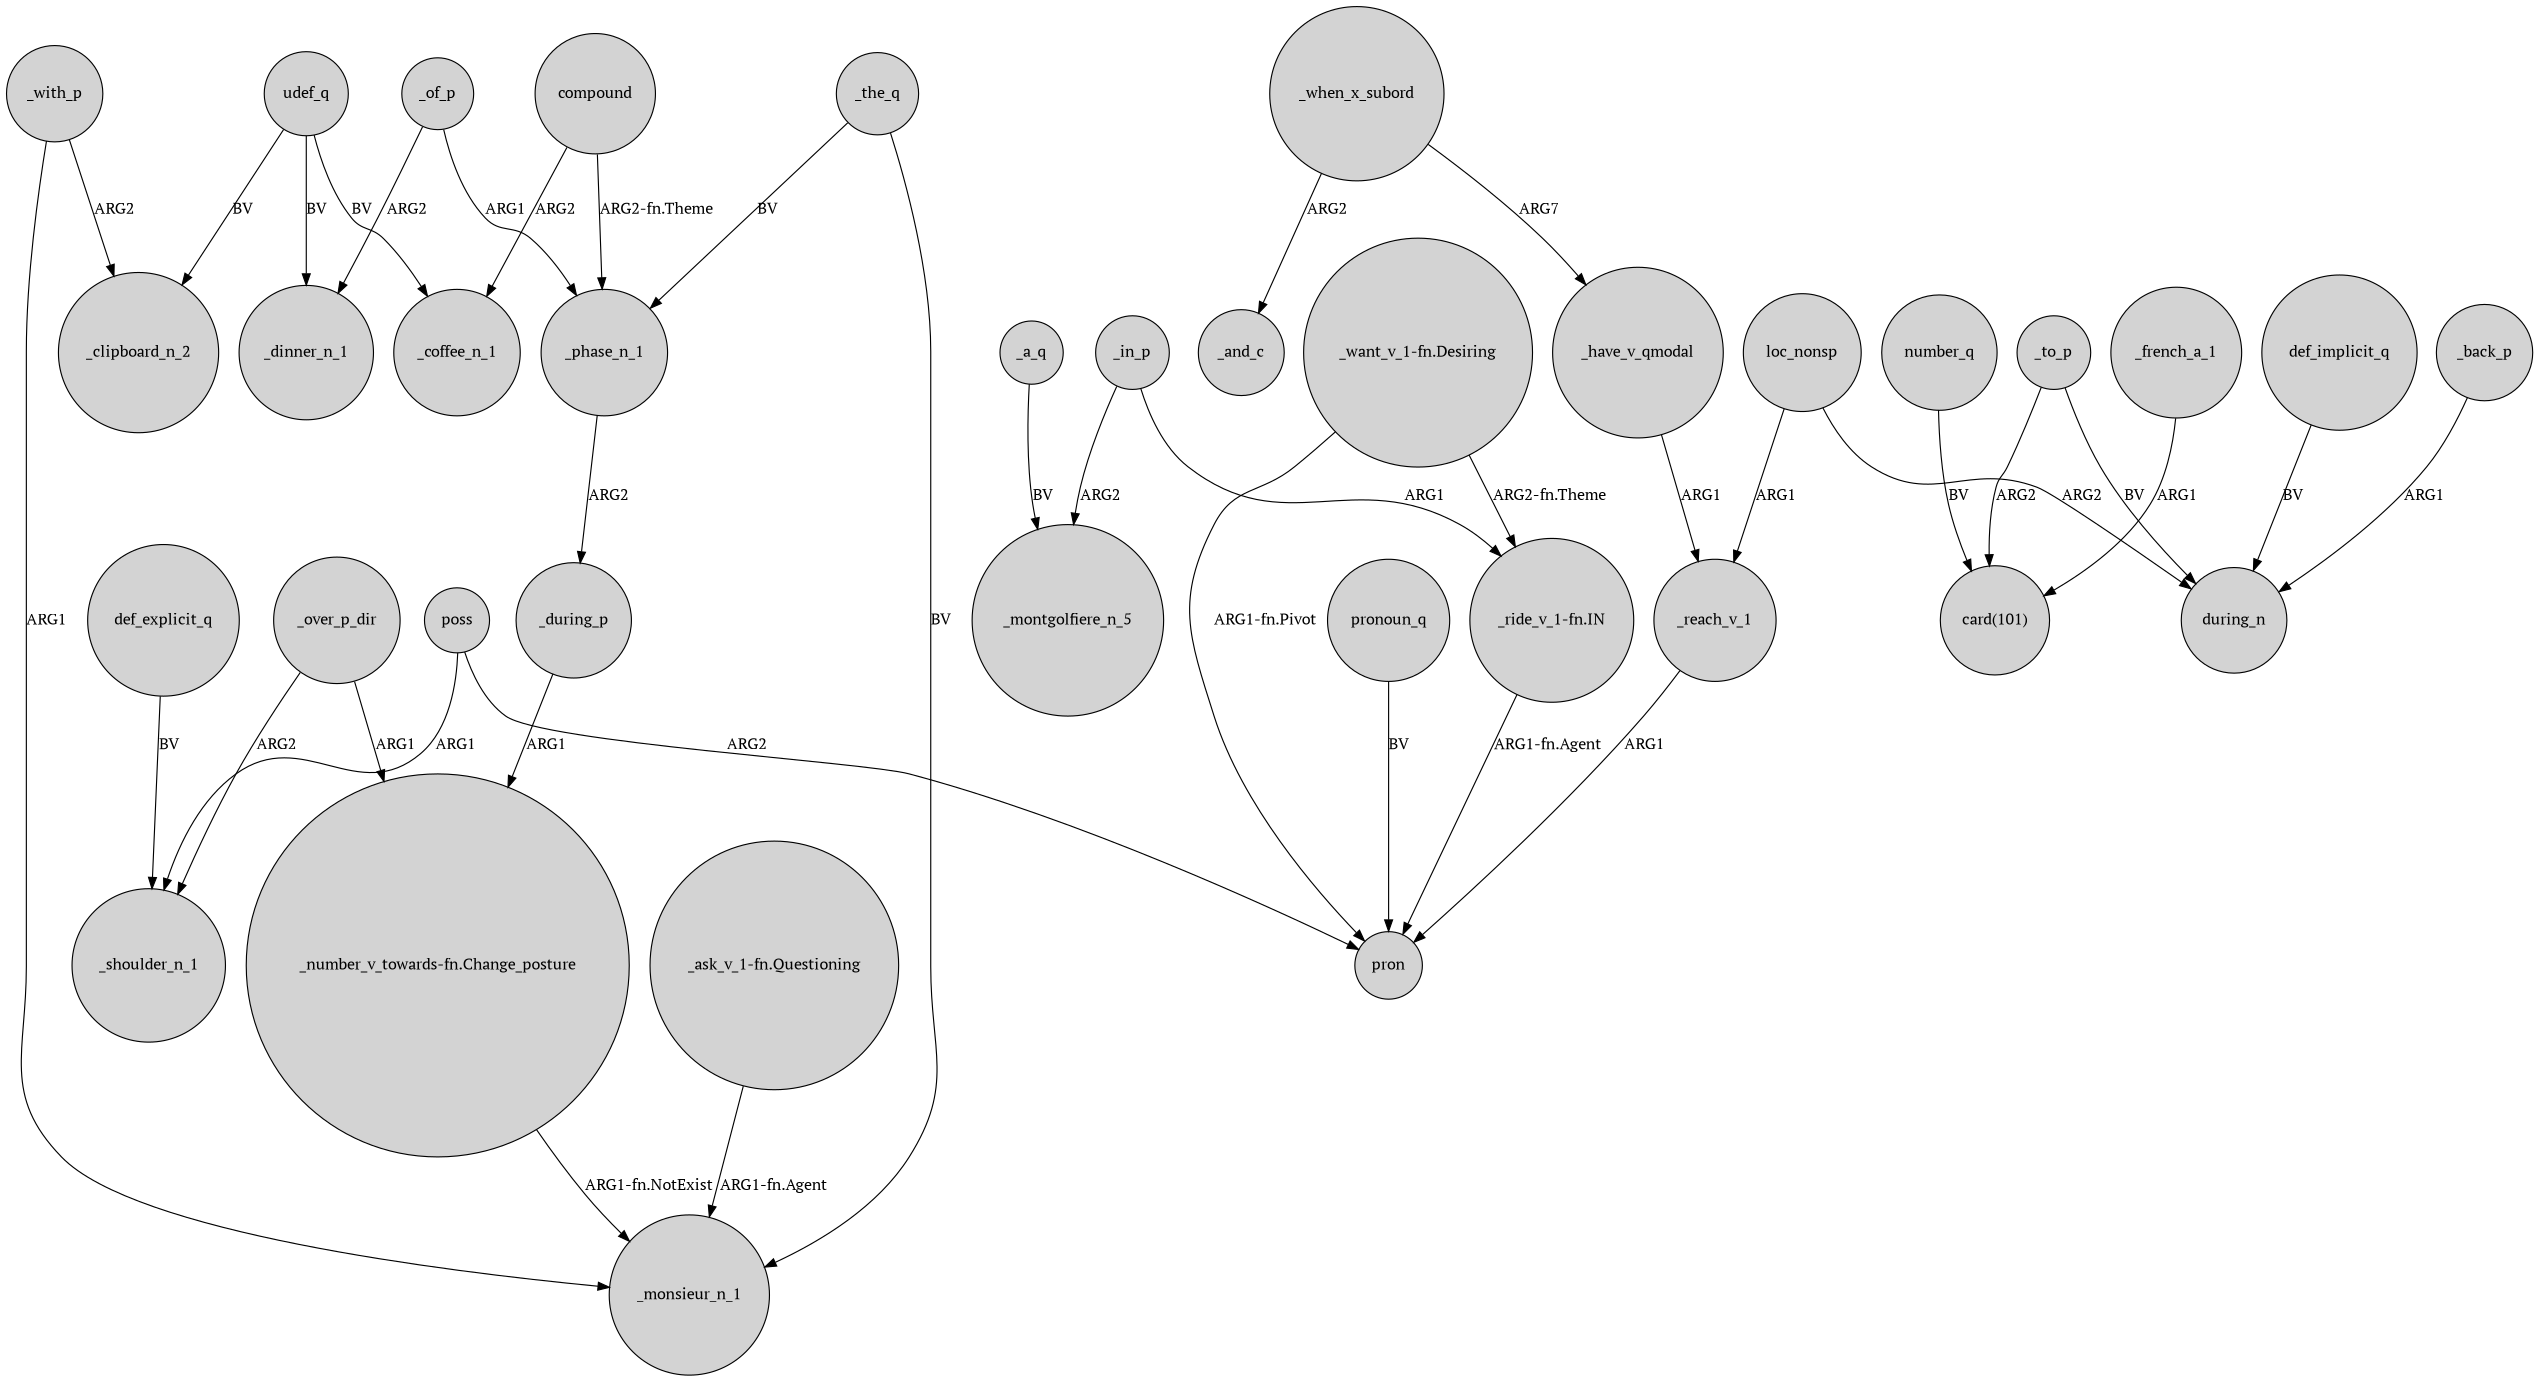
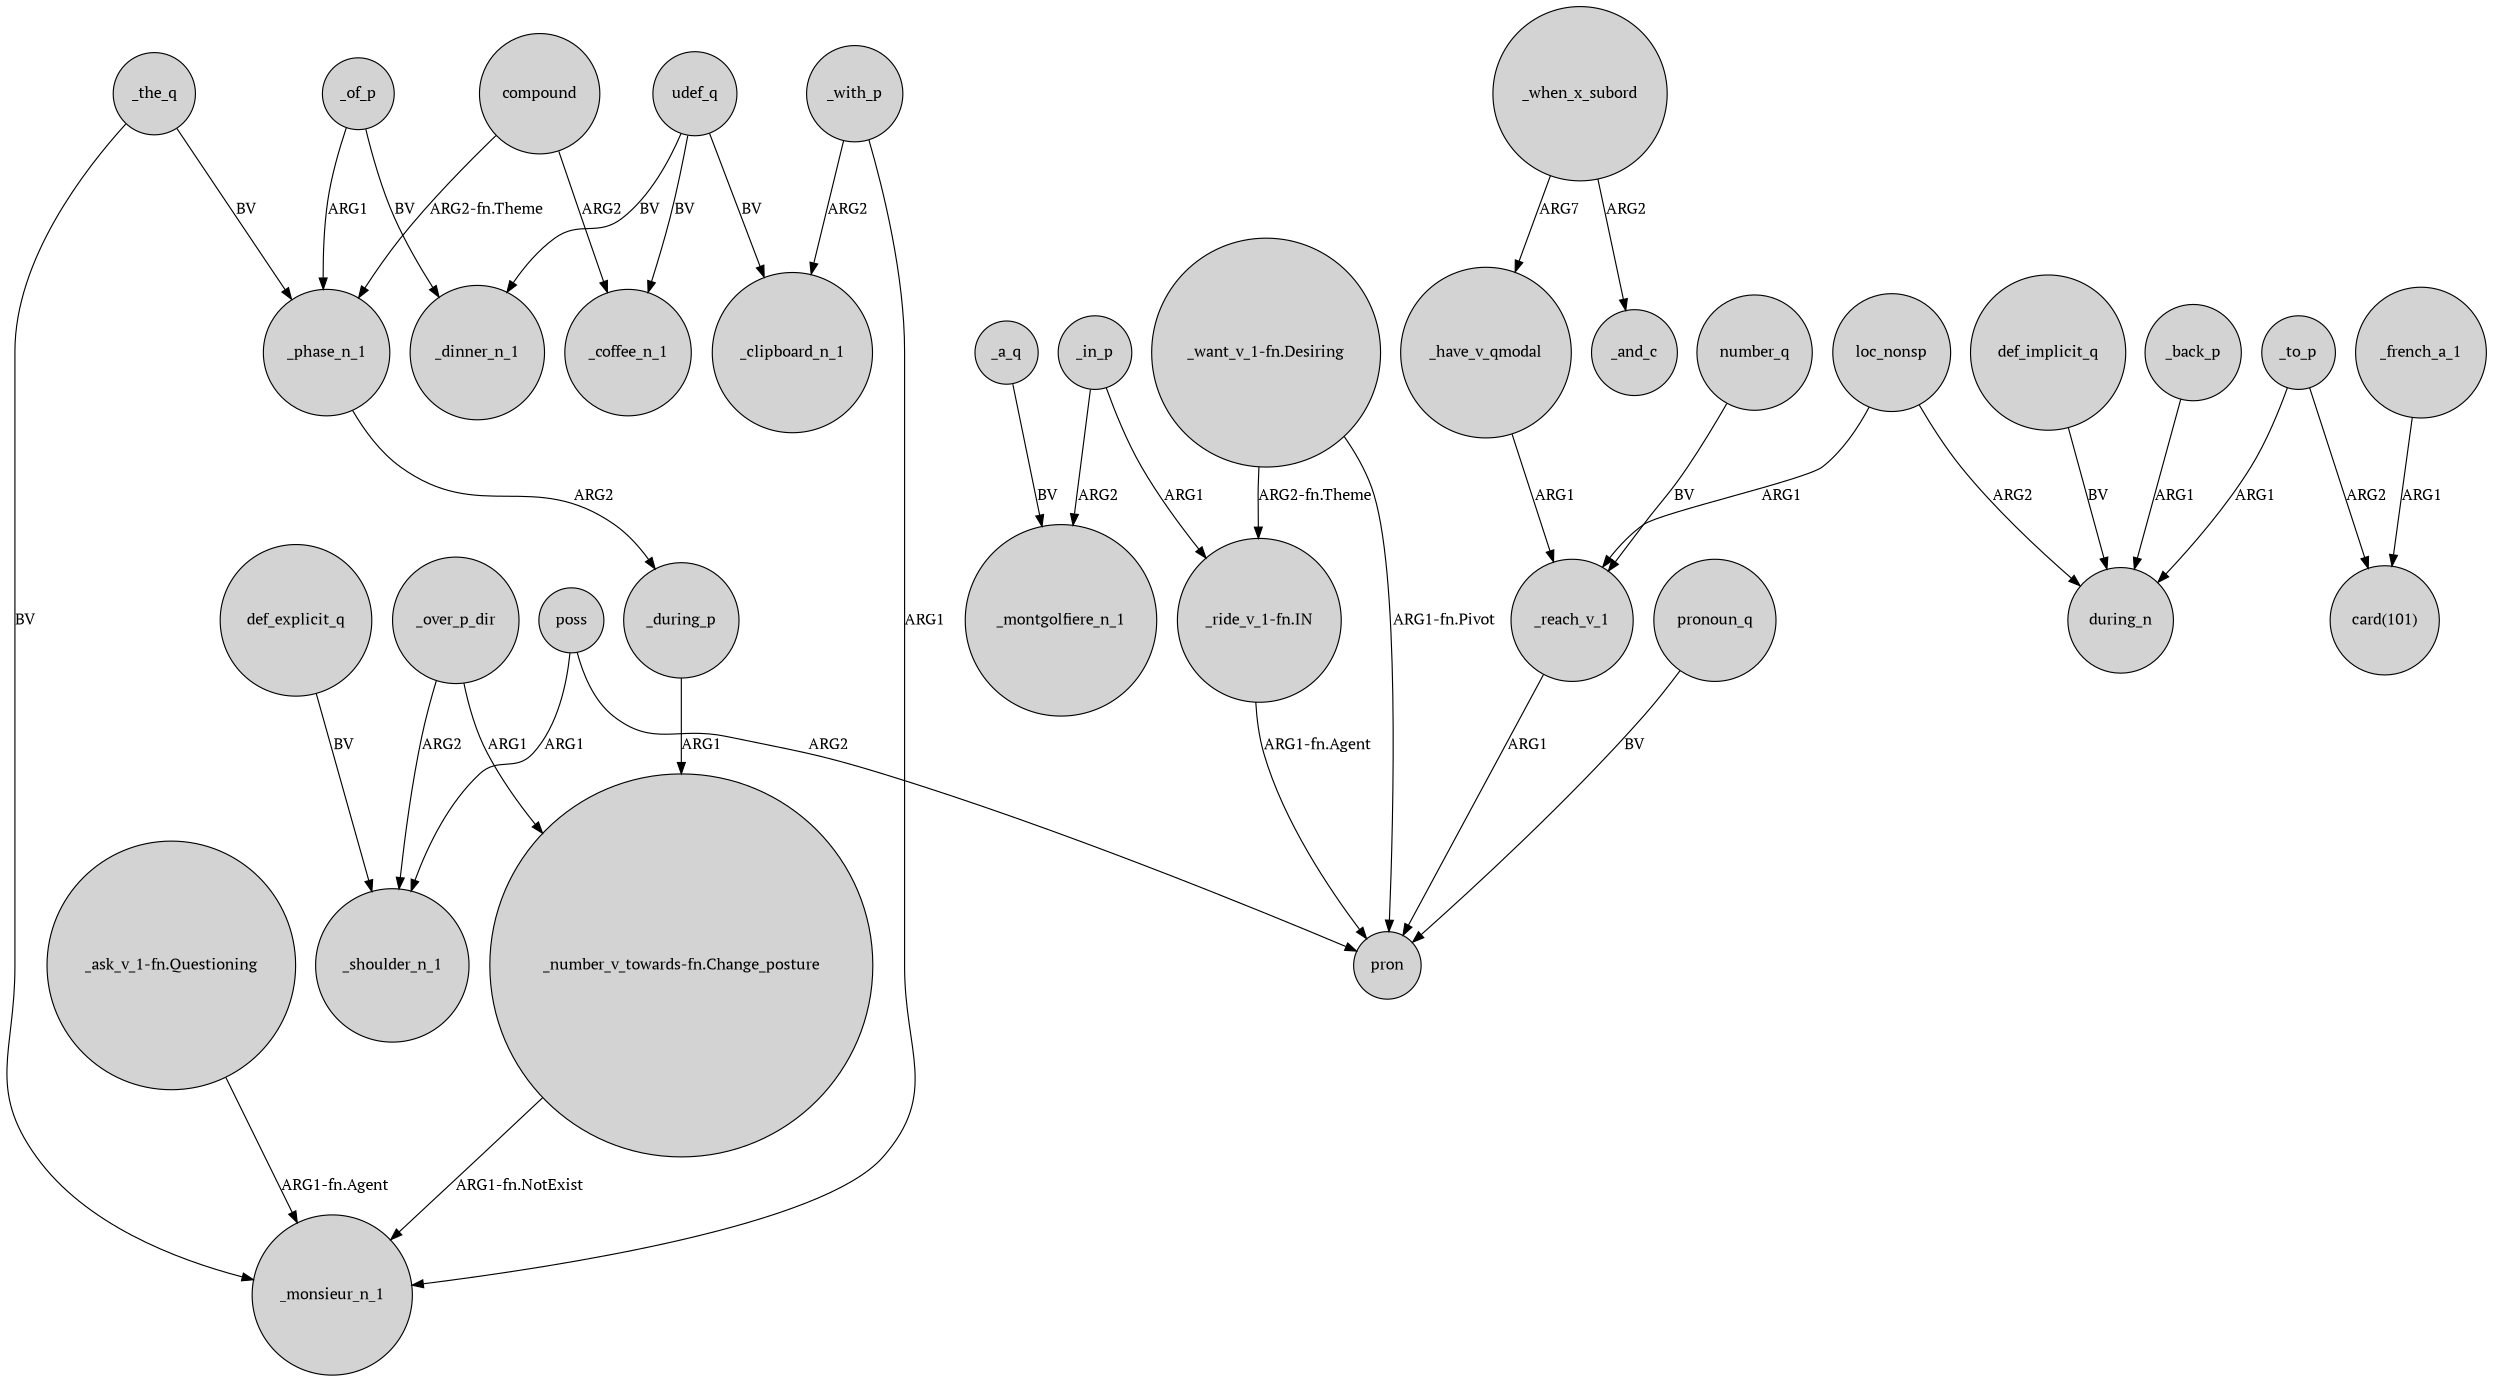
(407, 210) -> (405, 210)
(139, 353) -> (792, 353)
(1946, 490) -> (1675, 485)
(2135, 496) -> (2256, 496)
(1068, 620) -> (1061, 620)
